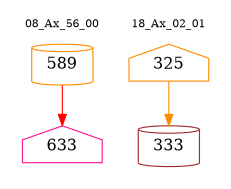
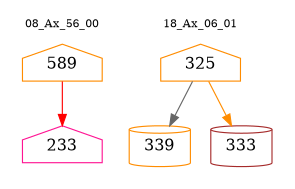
(169, 24) -> (201, 24)
(62, 65) -> (62, 65)
(62, 146) -> (62, 146)
none -> (160, 146)
